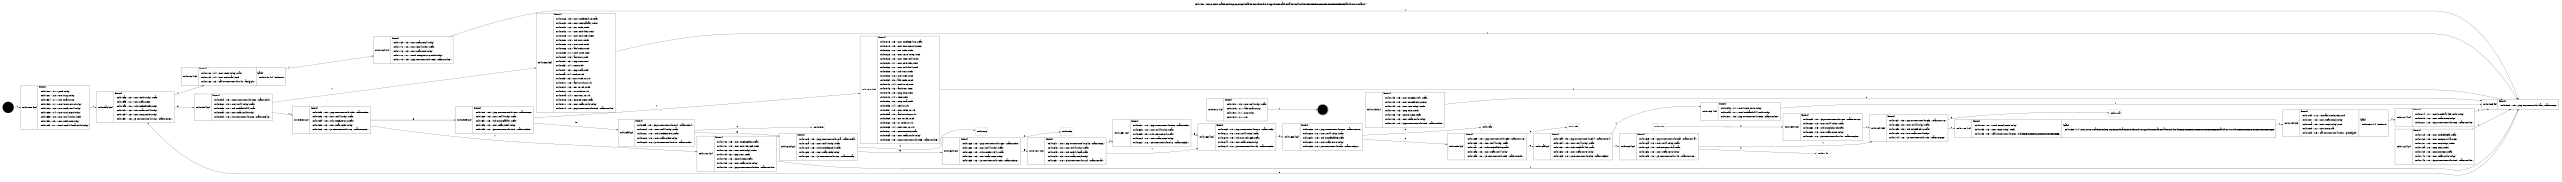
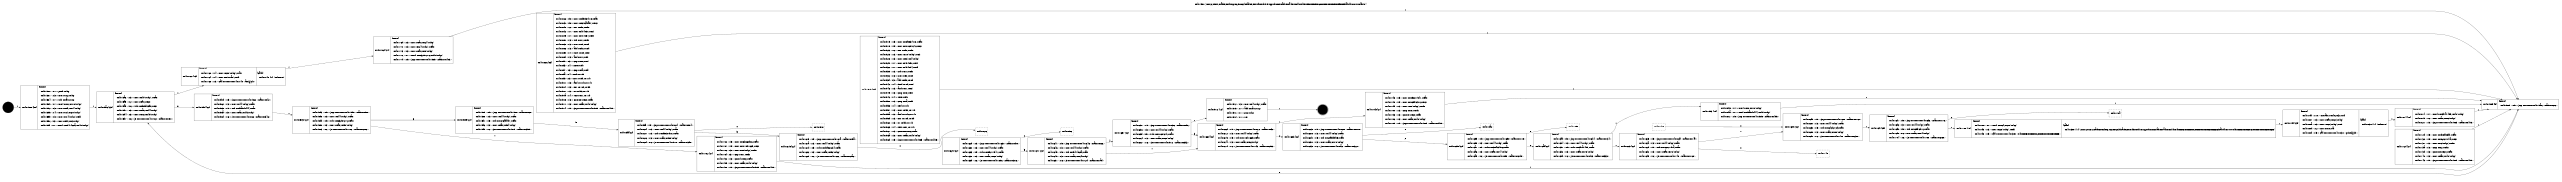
(404, 85) -> none
(696, 106) -> none
none -> (1320, 118)
none -> (1198, 120)
(1785, 146) -> (1740, 137)
(899, 153) -> none
